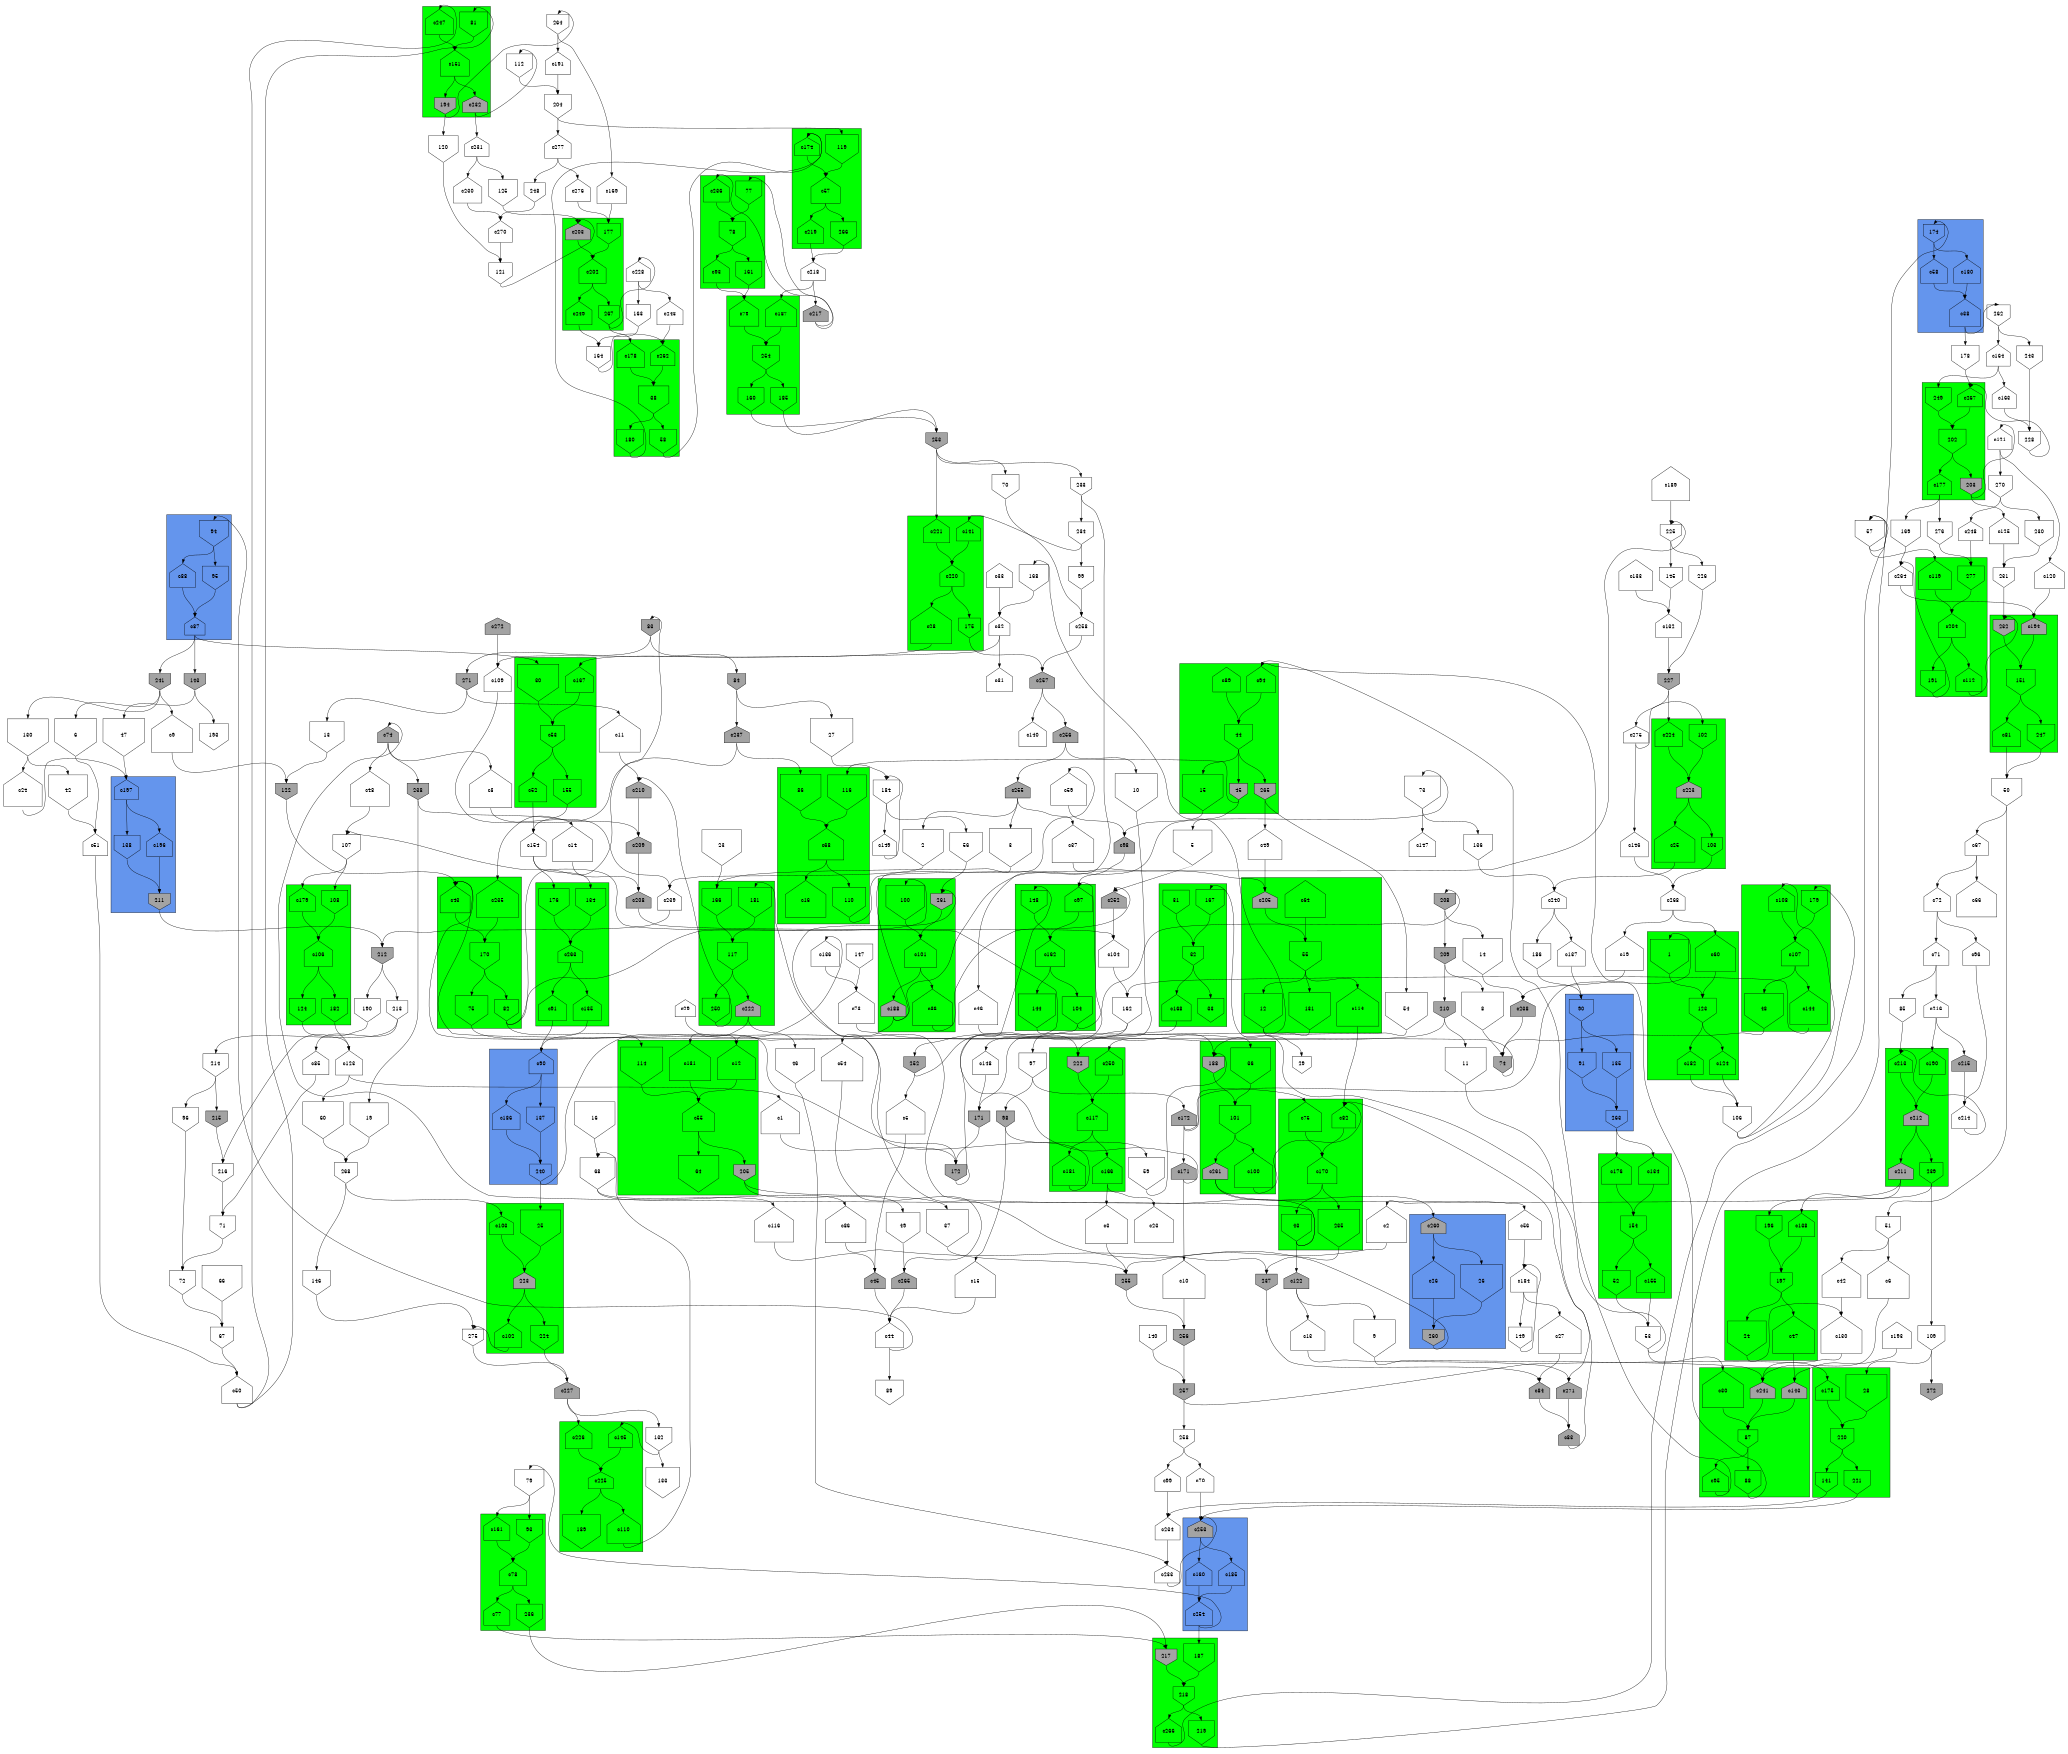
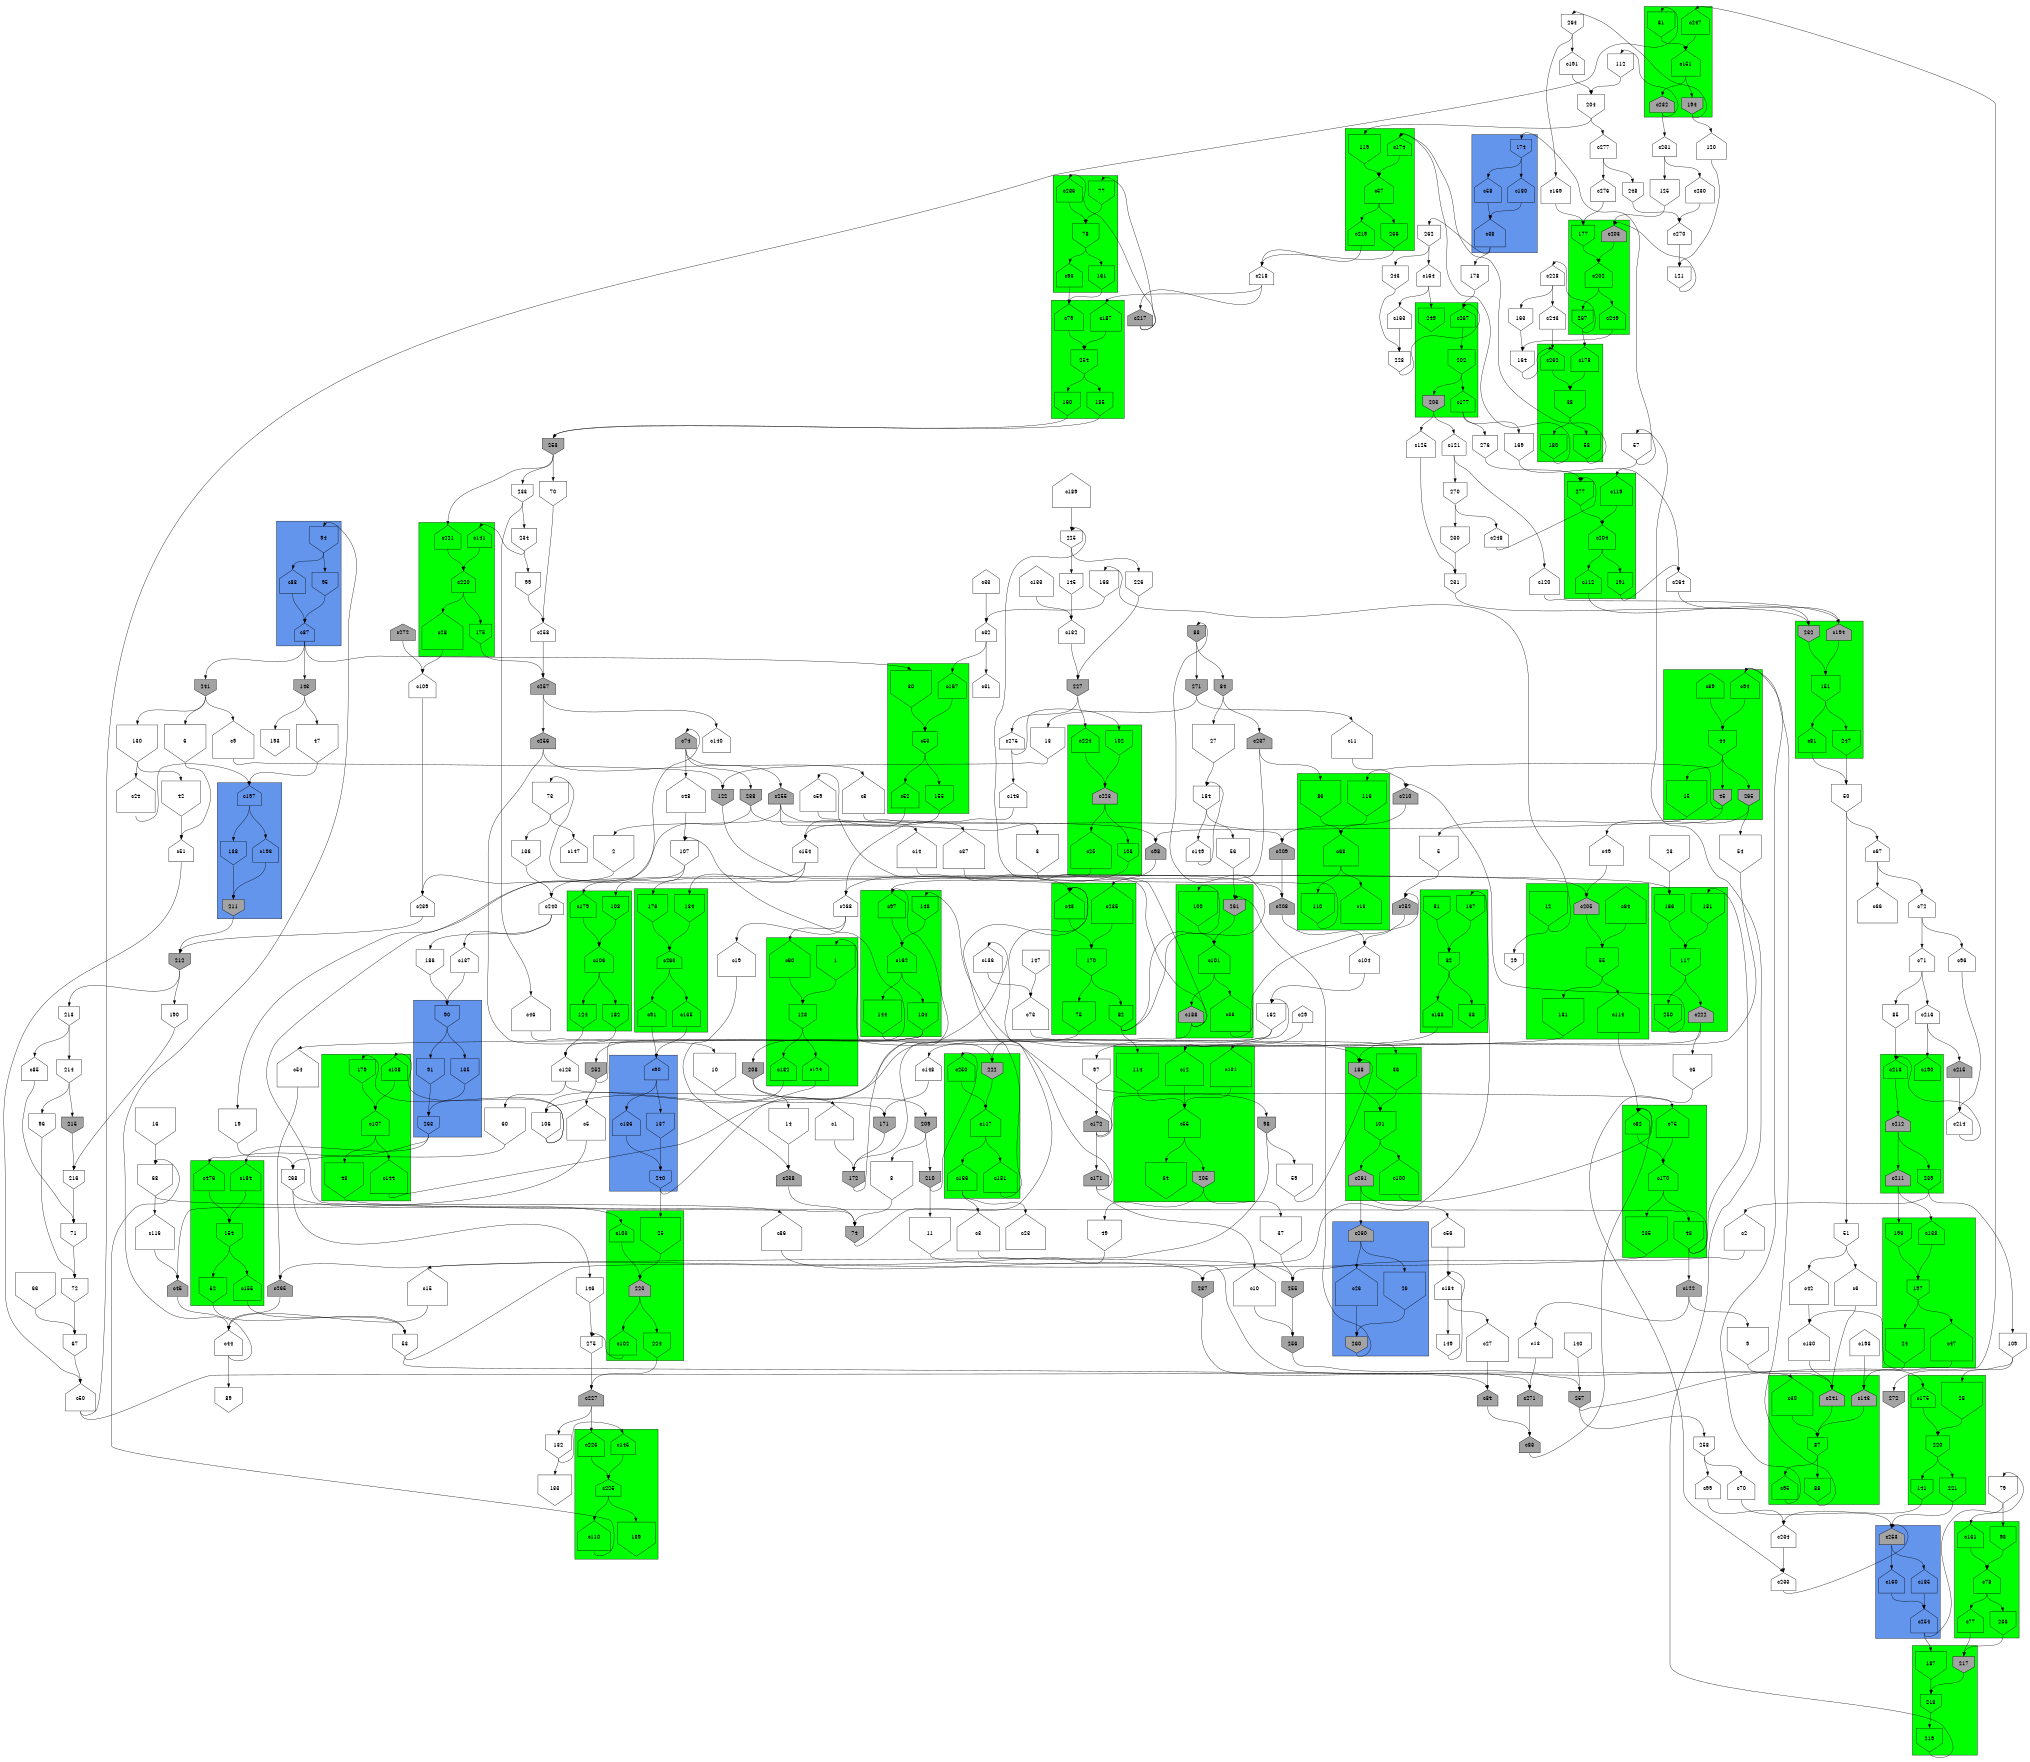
(443, 148) -> (1711, 148)
(1944, 419) -> none
(1286, 982) -> none
(1926, 1090) -> none
(1617, 1172) -> (209, 1179)
(1169, 1732) -> none
